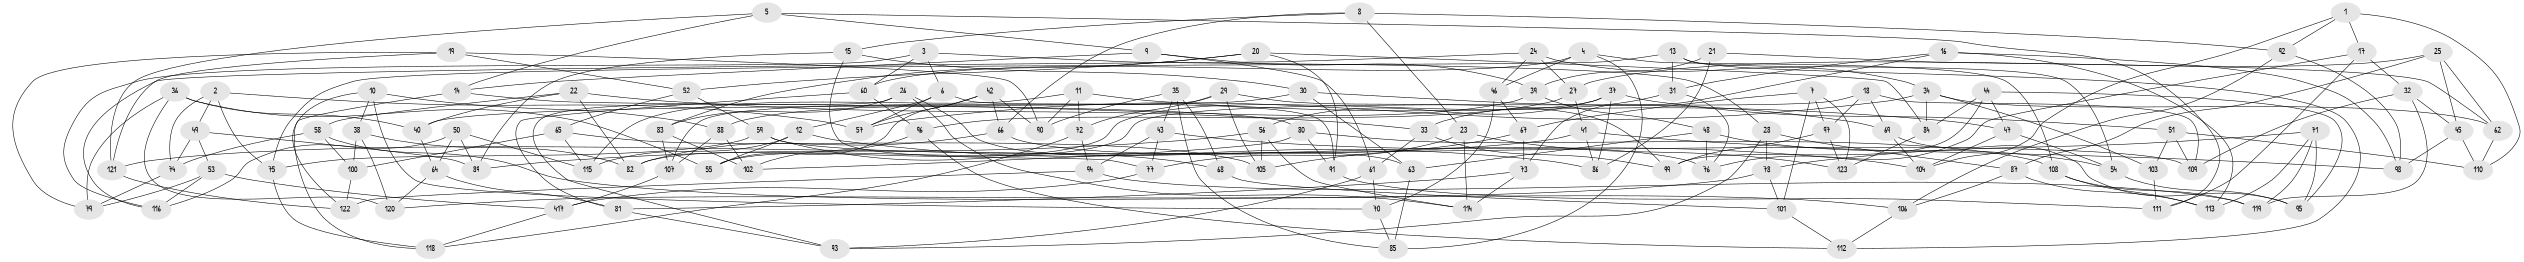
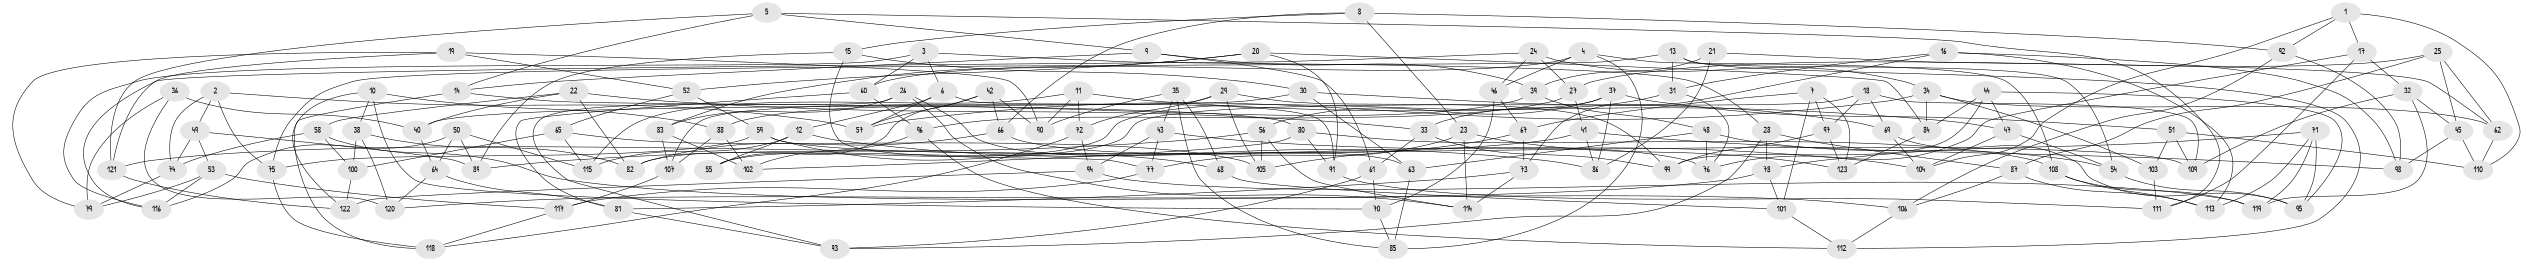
(445, 110) -> none
(559, 210) -> (559, 210)
